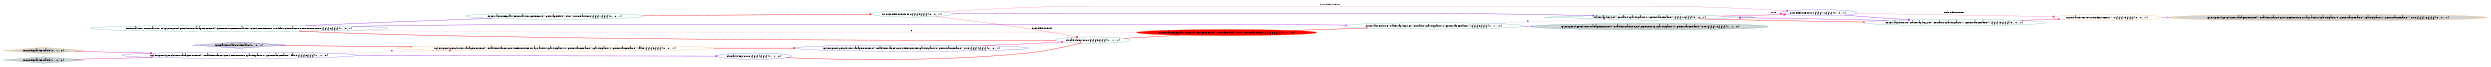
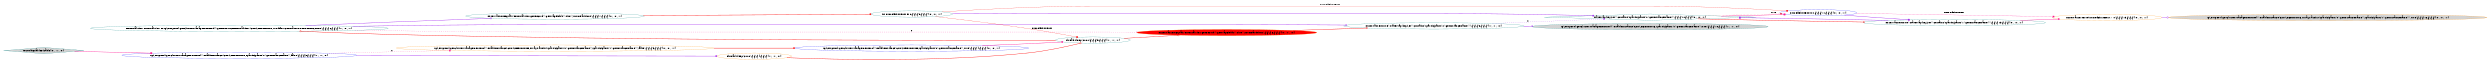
(1364, 6) -> (1364, 6)
(239, 45) -> none
(44, 51) -> (44, 51)
(754, 56) -> (754, 56)
(44, 60) -> none
